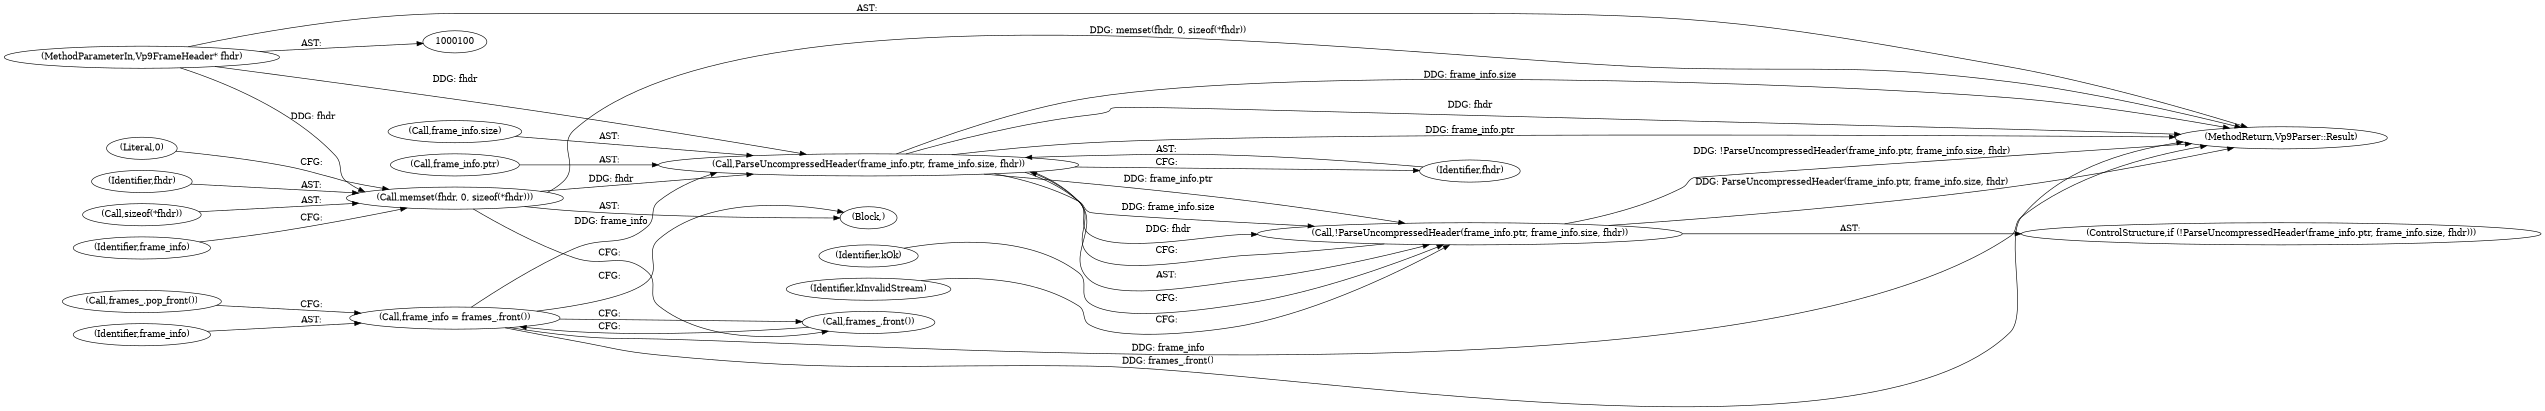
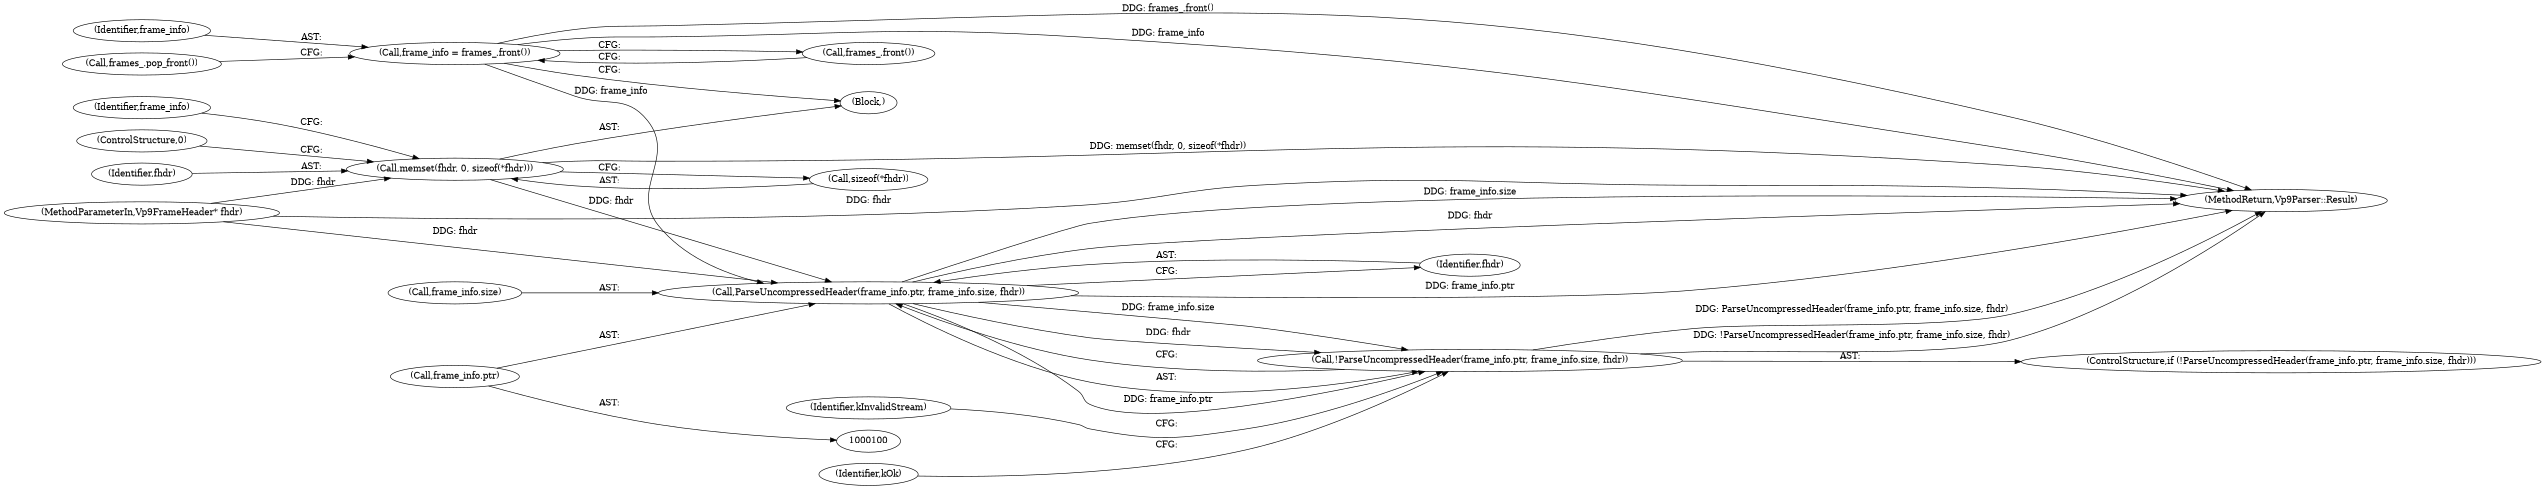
(869, 9) -> (869, 201)
(338, 48) -> (658, 424)
(142, 148) -> (142, 141)
(647, 272) -> (682, 175)
